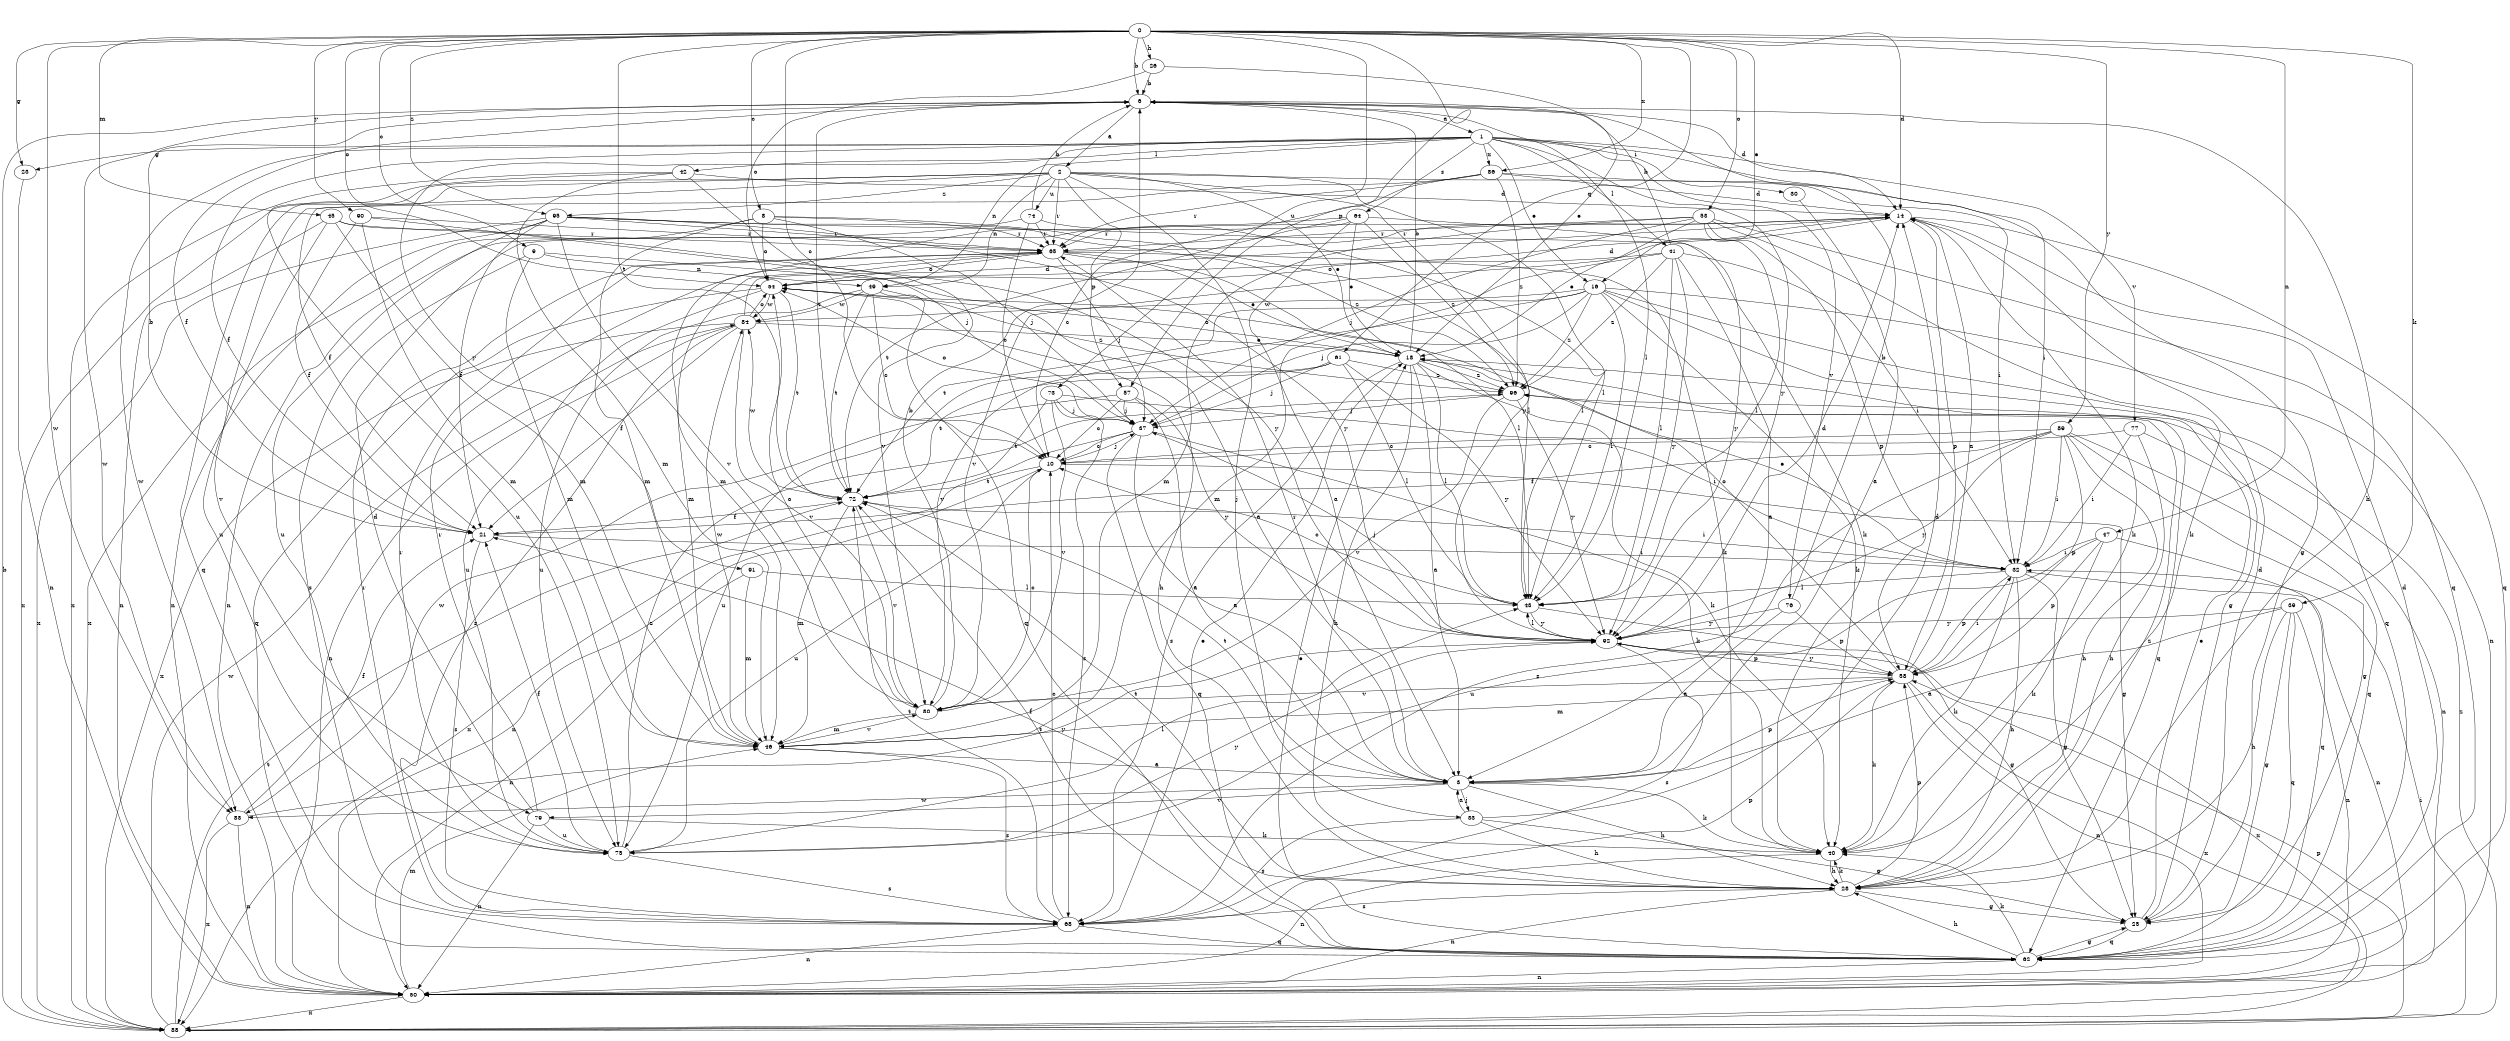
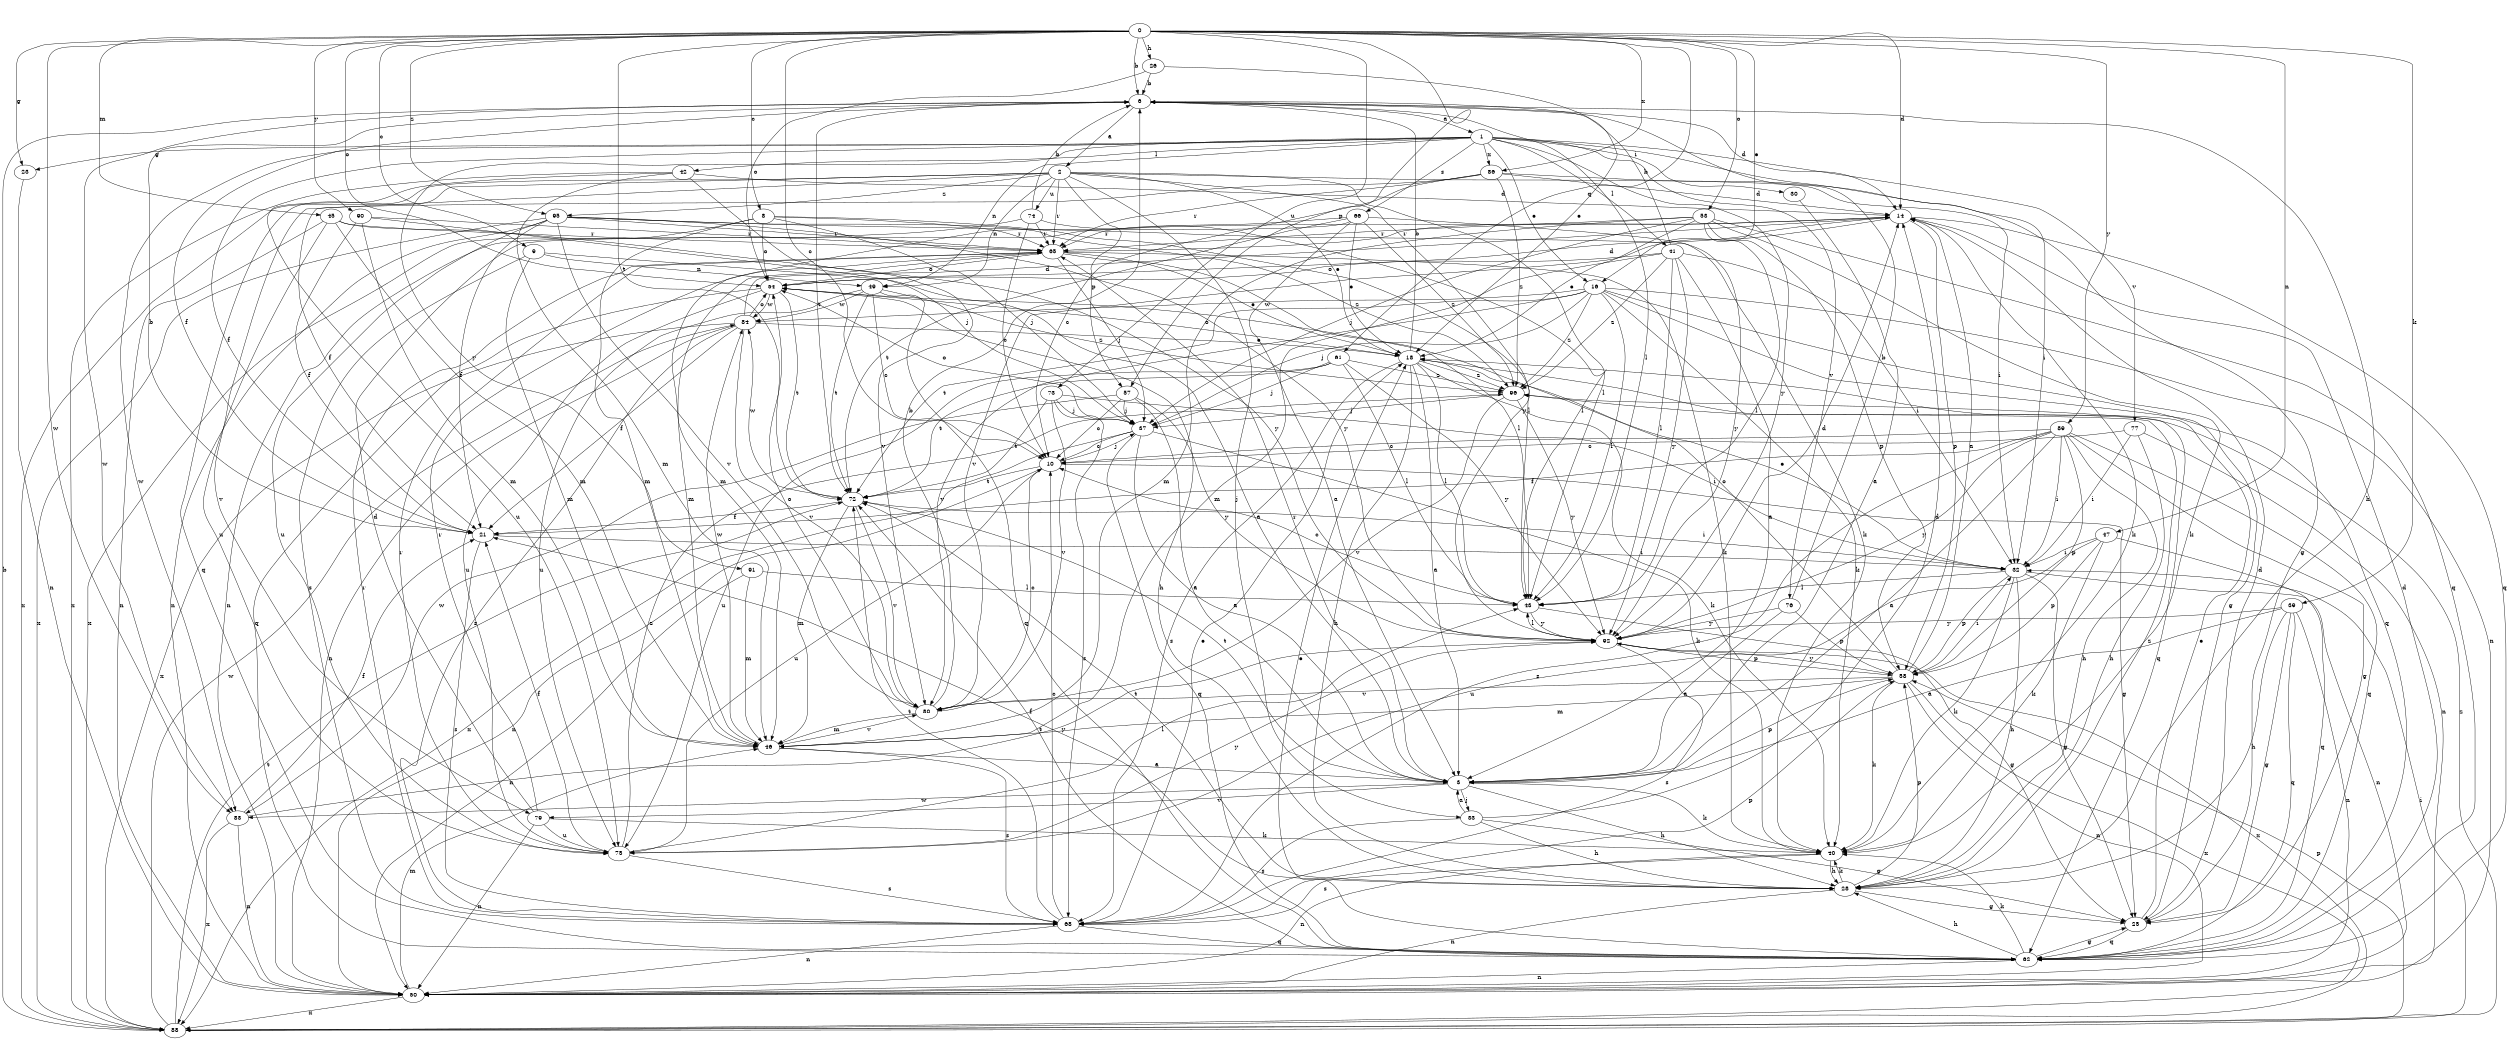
(1358, 216) -> (1358, 216)
(1391, 555) -> none
none -> (1768, 697)
(1458, 898) -> (1465, 870)
